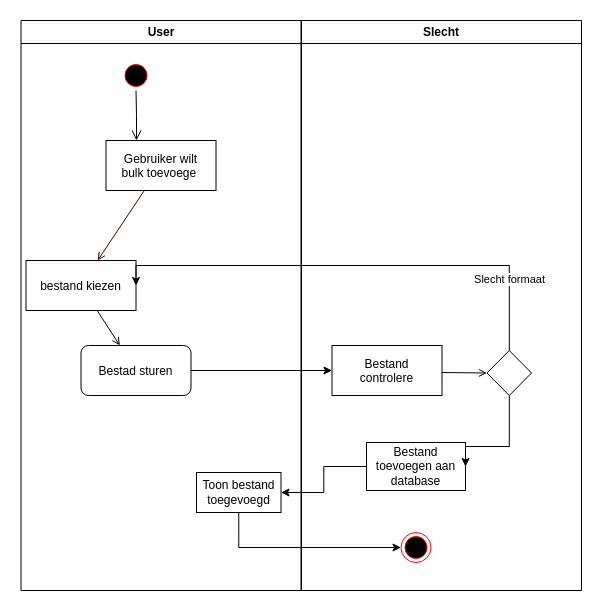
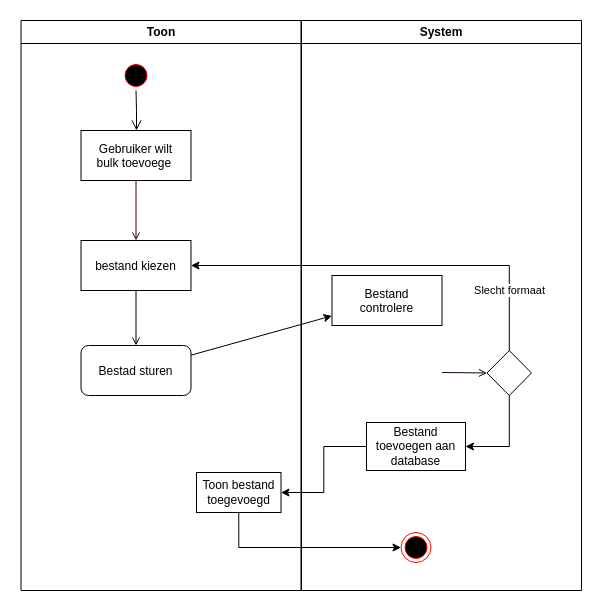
(162, 33) -> (162, 33)
(442, 33) -> (442, 33)
(161, 166) -> (136, 156)
(81, 286) -> (136, 266)
(387, 371) -> (387, 301)
(416, 467) -> (416, 447)
